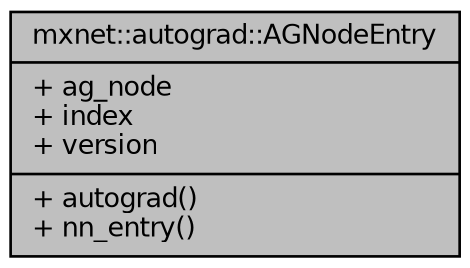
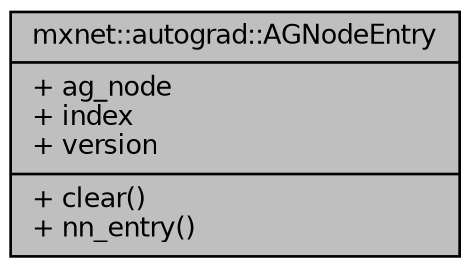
(116, 199) -> (89, 199)
